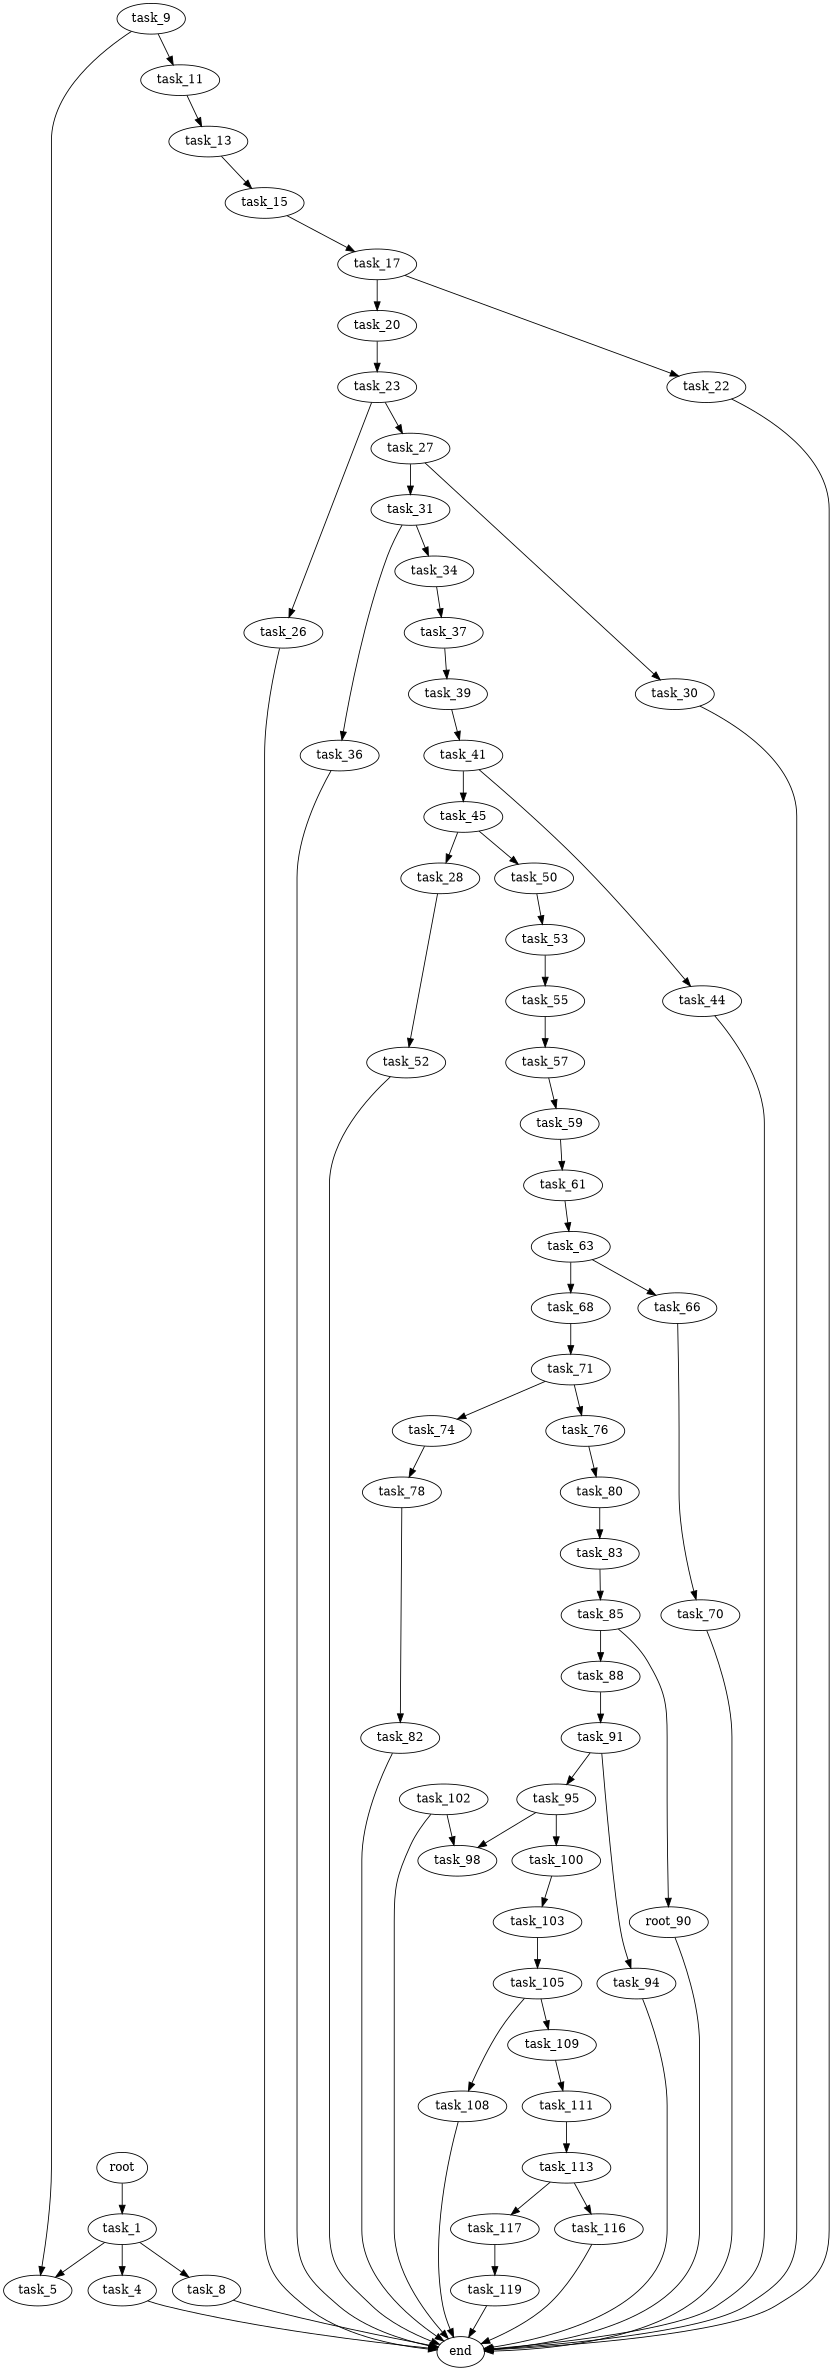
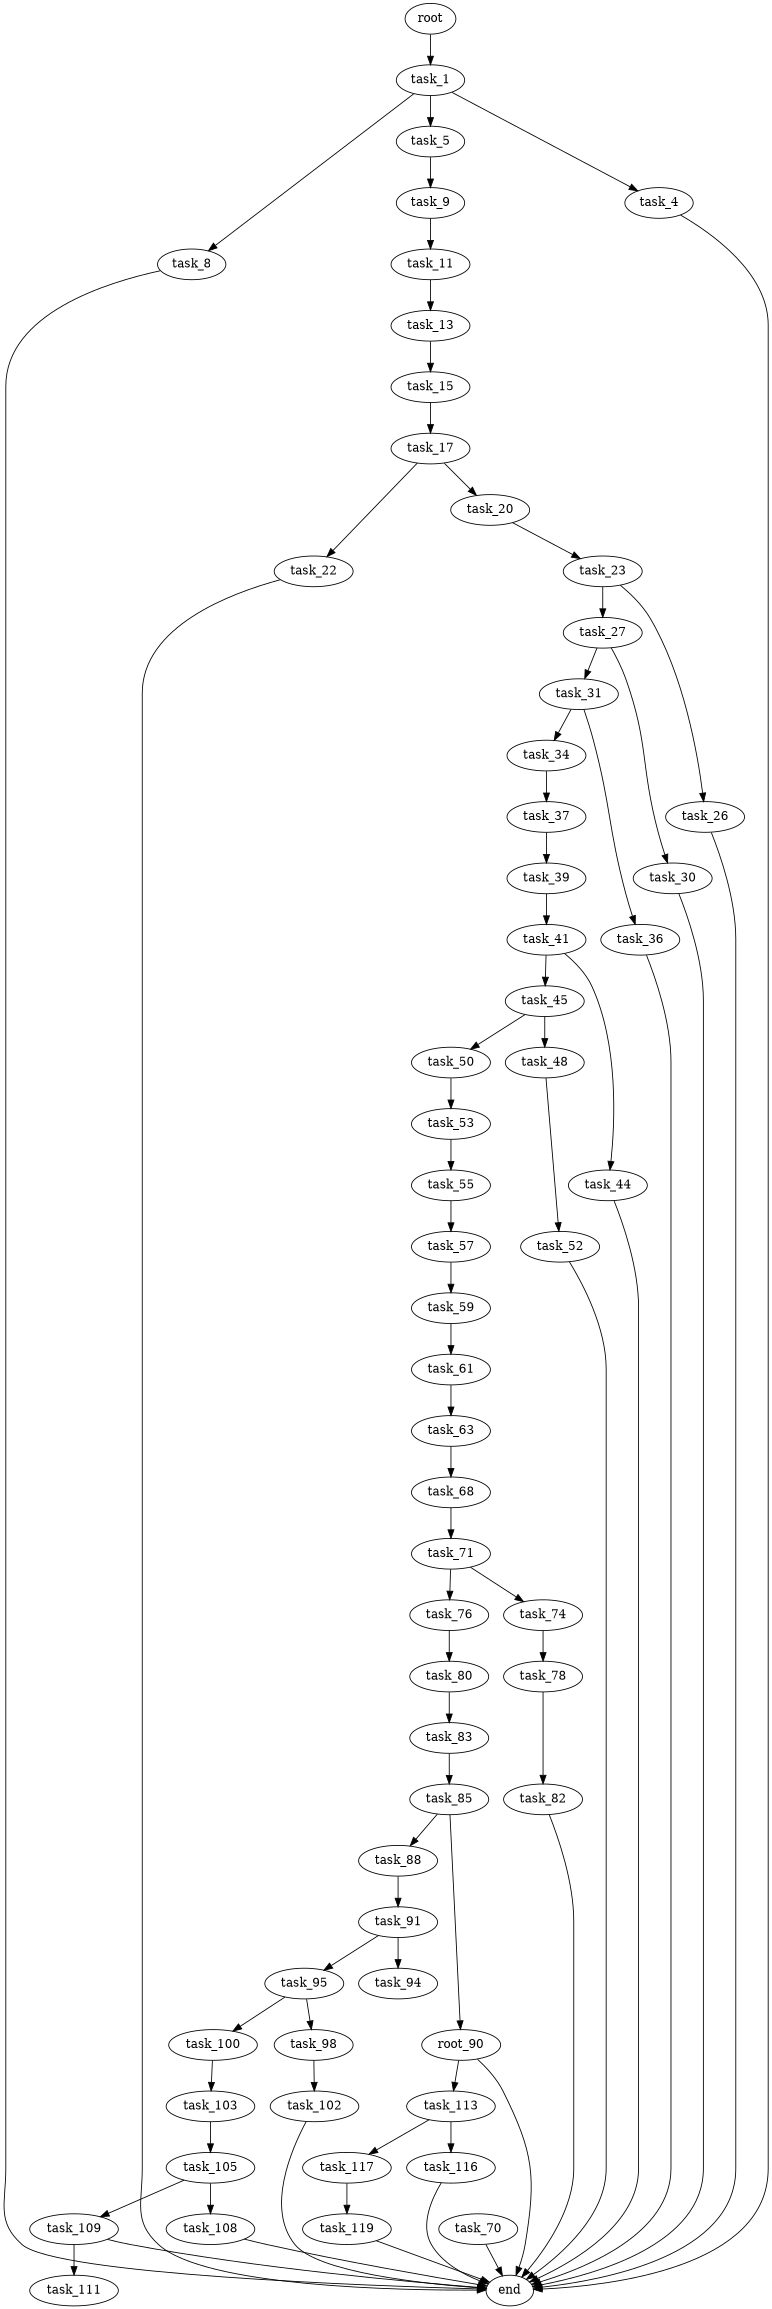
(440, 878) -> (545, 1063)
(51, 1134) -> (430, 168)
(677, 1308) -> none
(450, 1826) -> (314, 2071)
(567, 2133) -> (457, 2071)
(667, 2226) -> (292, 2269)
